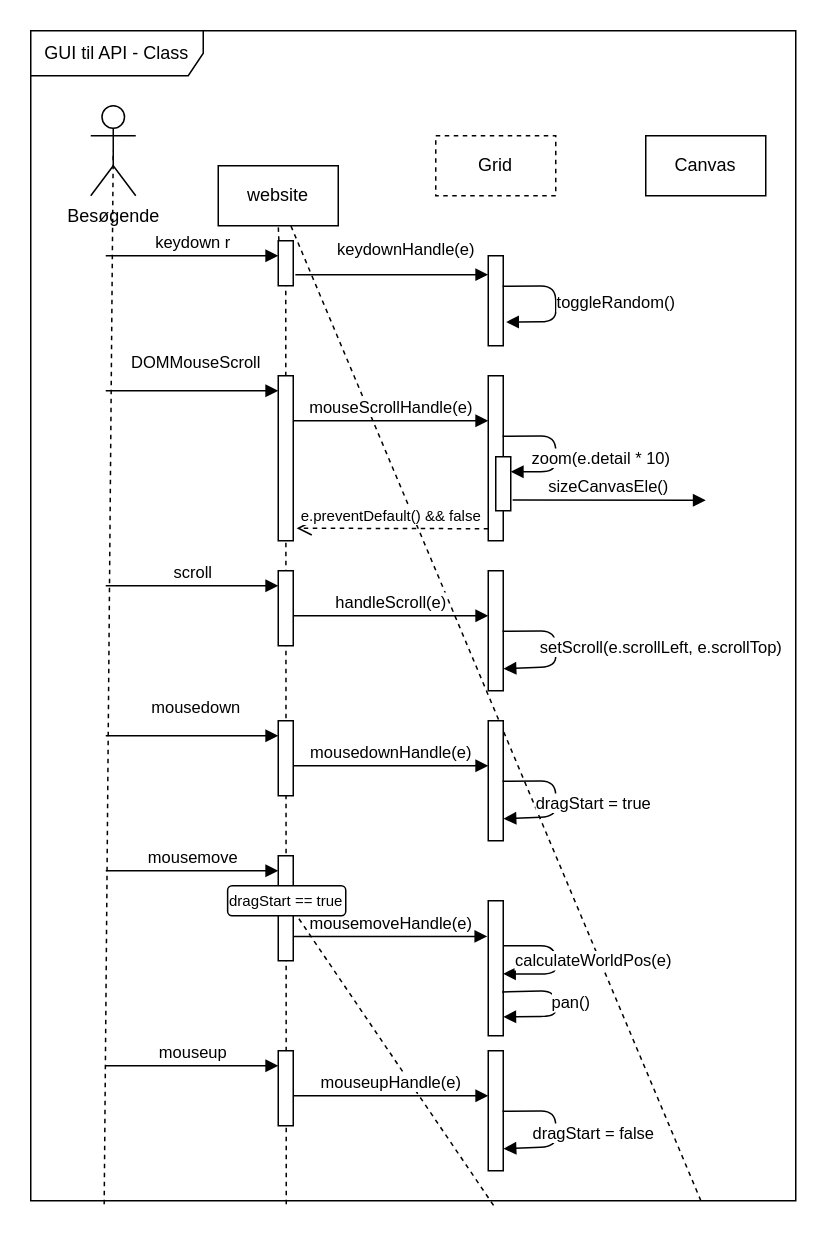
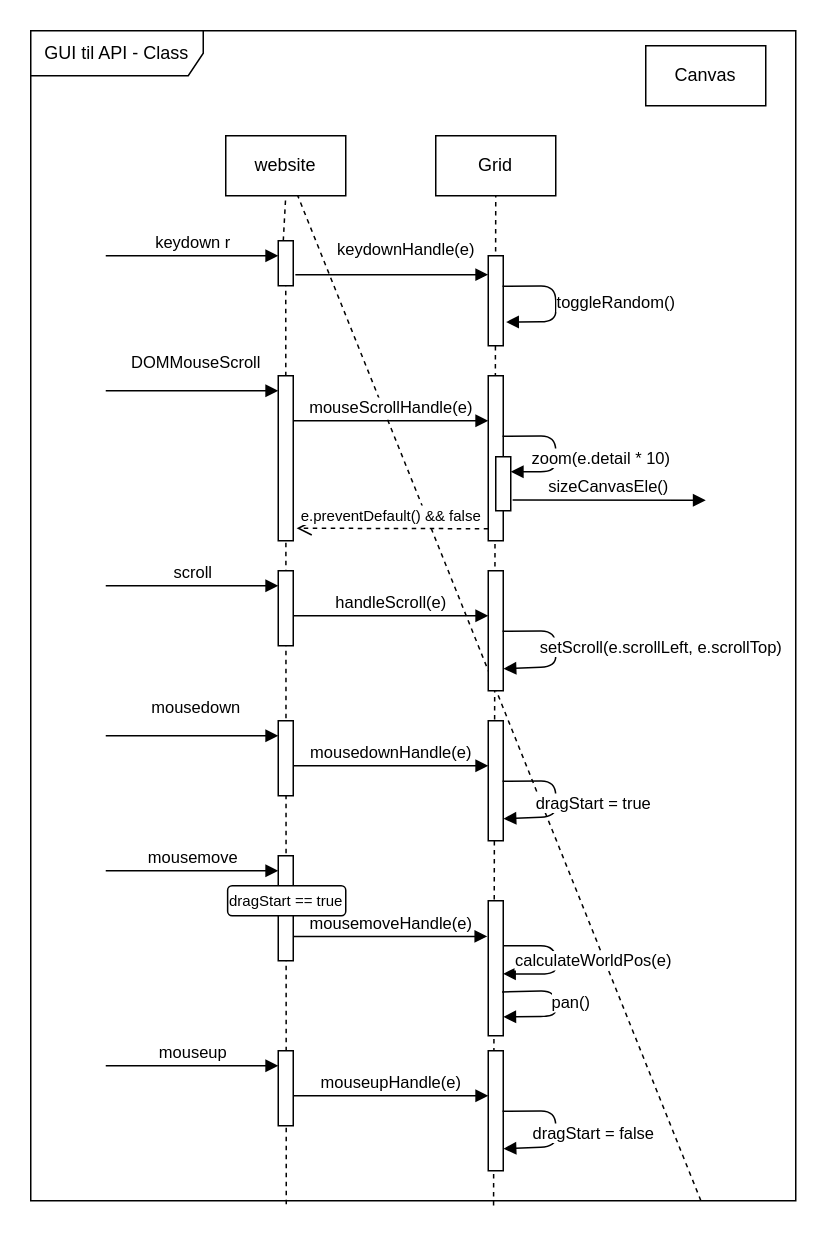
(113, 151) -> none
(496, 166) -> (496, 166)
(706, 166) -> (706, 76)
(278, 196) -> (286, 166)
(109, 687) -> none
(350, 994) -> (494, 870)
